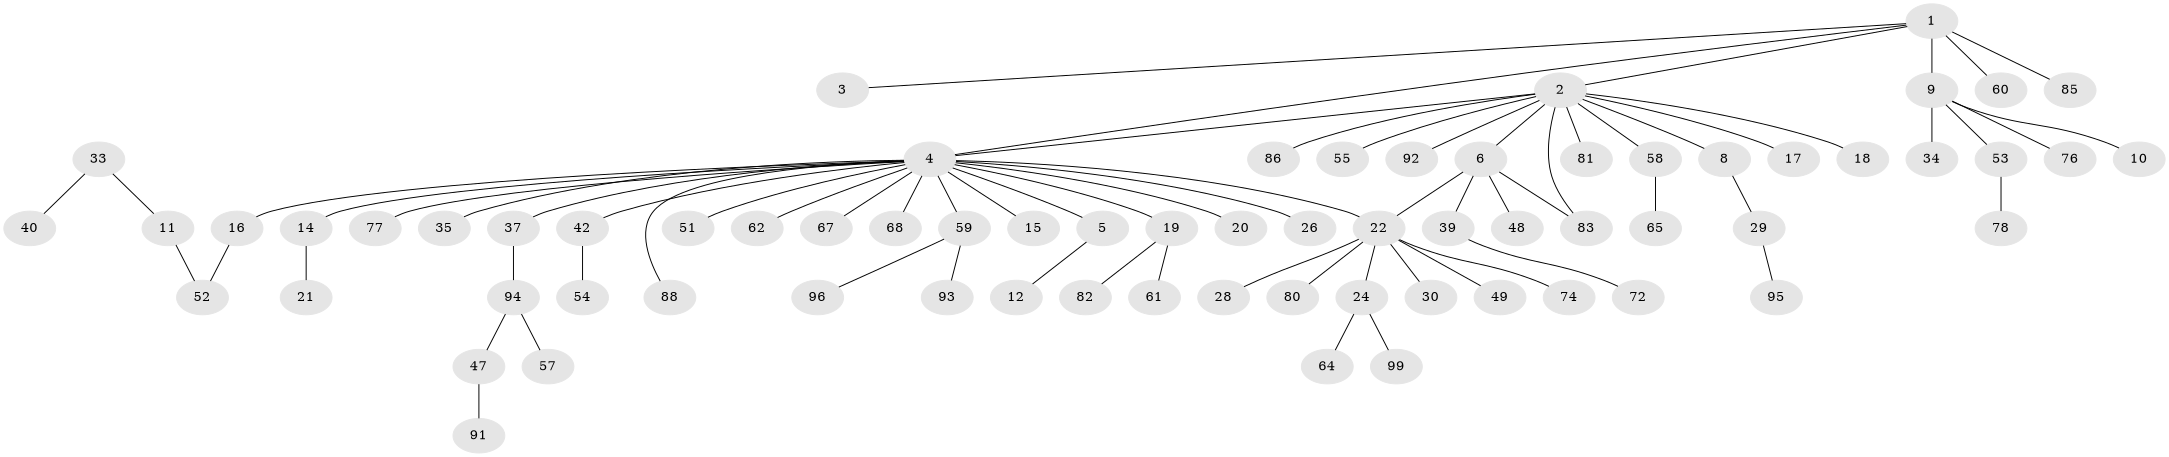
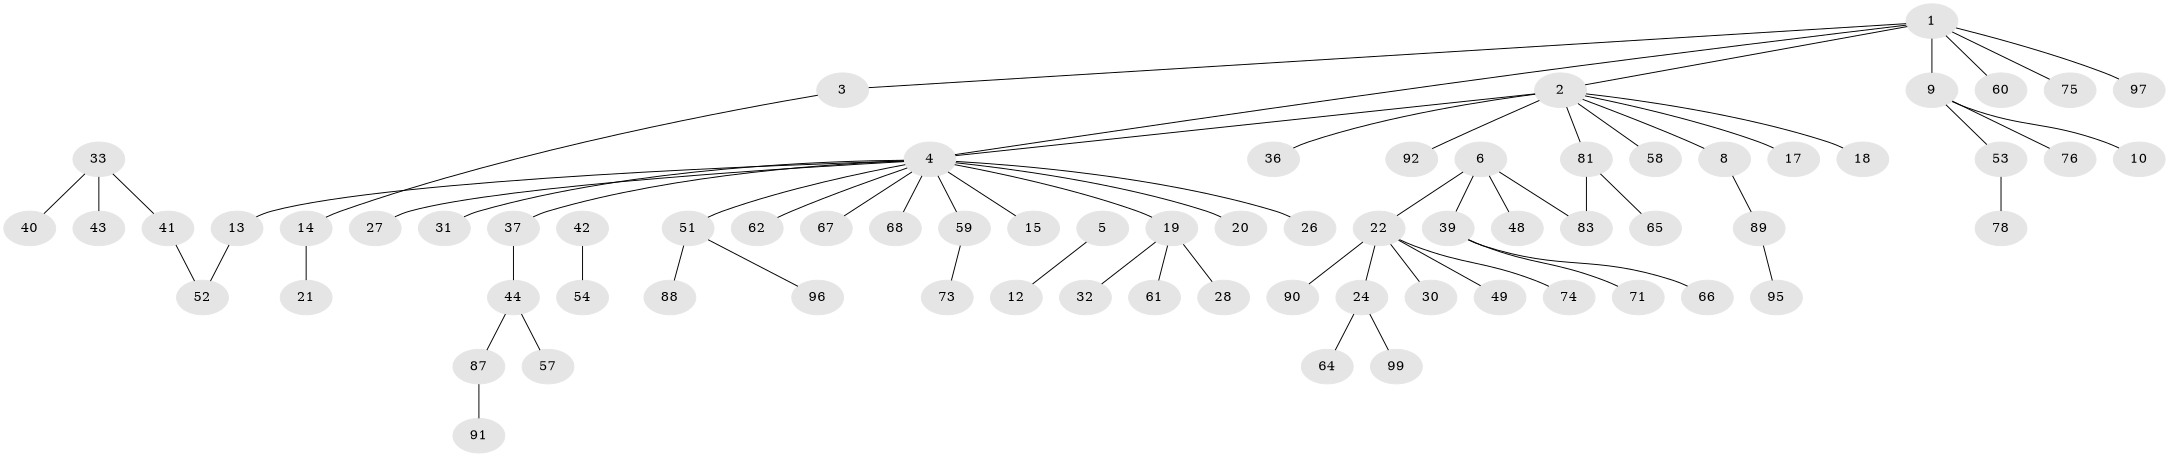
(2070, 90) -> (2070, 90)
none -> (2139, 90)
(1521, 125) -> none
(1274, 159) -> (1274, 159)
(1343, 159) -> none
(1932, 159) -> none
(1549, 163) -> (1586, 194)
(1160, 175) -> none
(714, 183) -> (679, 263)
(752, 183) -> none
(498, 188) -> (569, 146)
(1018, 191) -> none
(1656, 194) -> (1621, 194)
none -> (99, 228)
(168, 228) -> (168, 228)
(237, 228) -> (237, 228)
(375, 228) -> (375, 228)
(444, 228) -> (444, 228)
(1759, 228) -> (1759, 228)
(892, 263) -> (753, 263)
(1301, 263) -> (1198, 263)
(513, 298) -> (513, 298)
(947, 298) -> (947, 298)
(1085, 298) -> (1085, 298)
(1293, 298) -> (1293, 298)
(1638, 298) -> (1638, 298)
none -> (1707, 298)
(479, 367) -> (479, 367)
